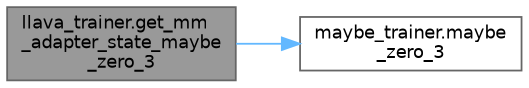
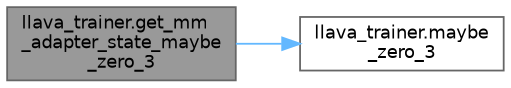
(411, 44) -> (402, 44)
